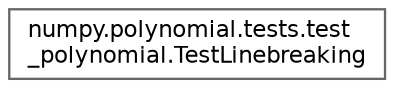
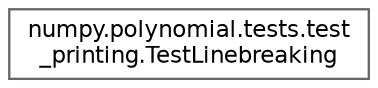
(197, 44) -> (189, 44)
